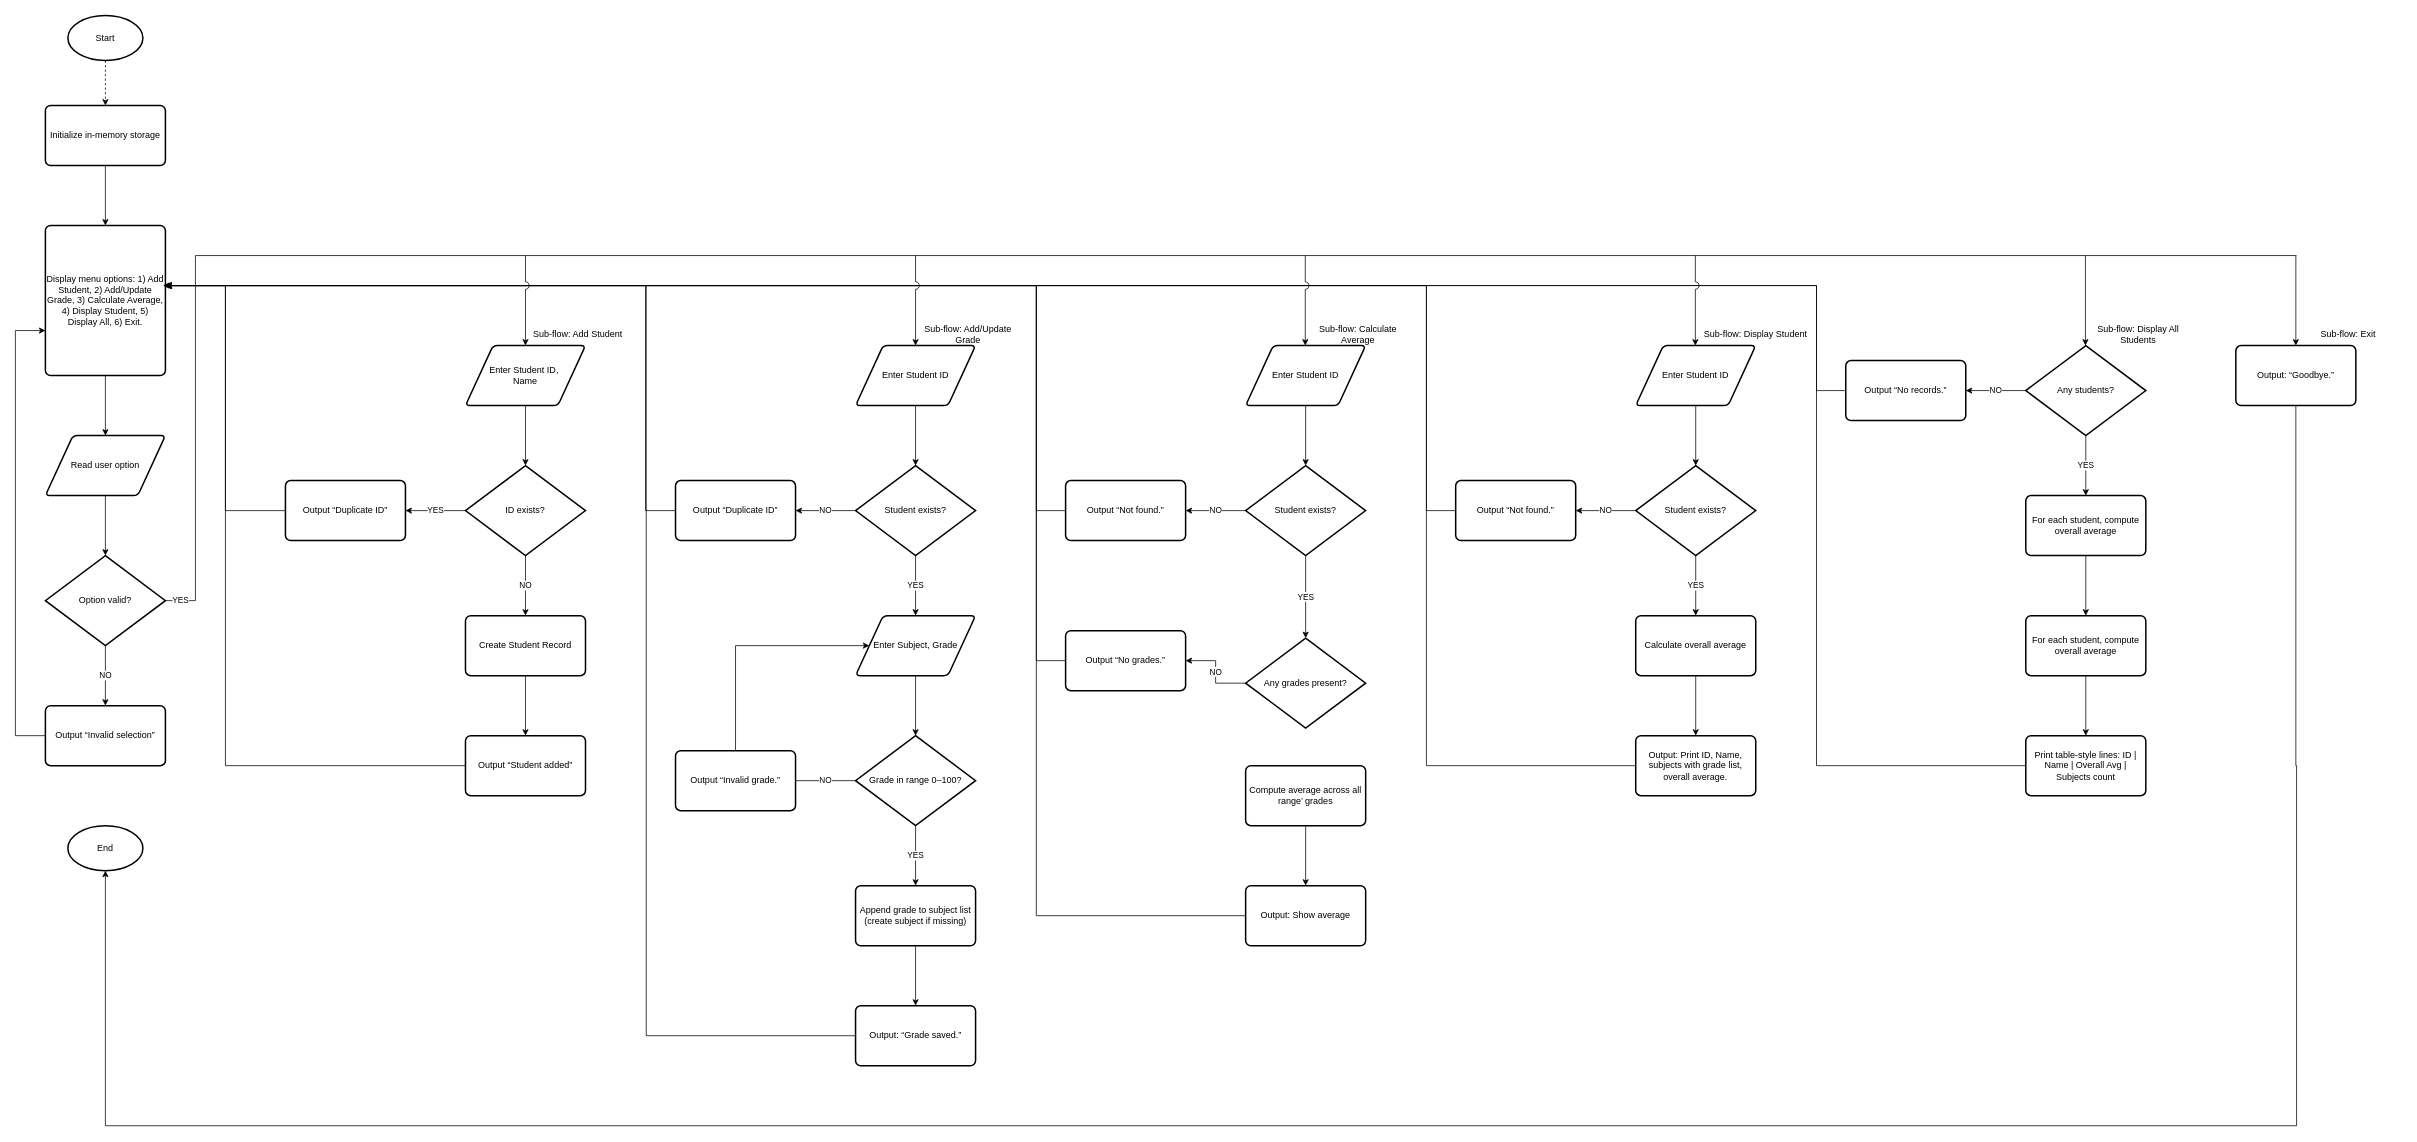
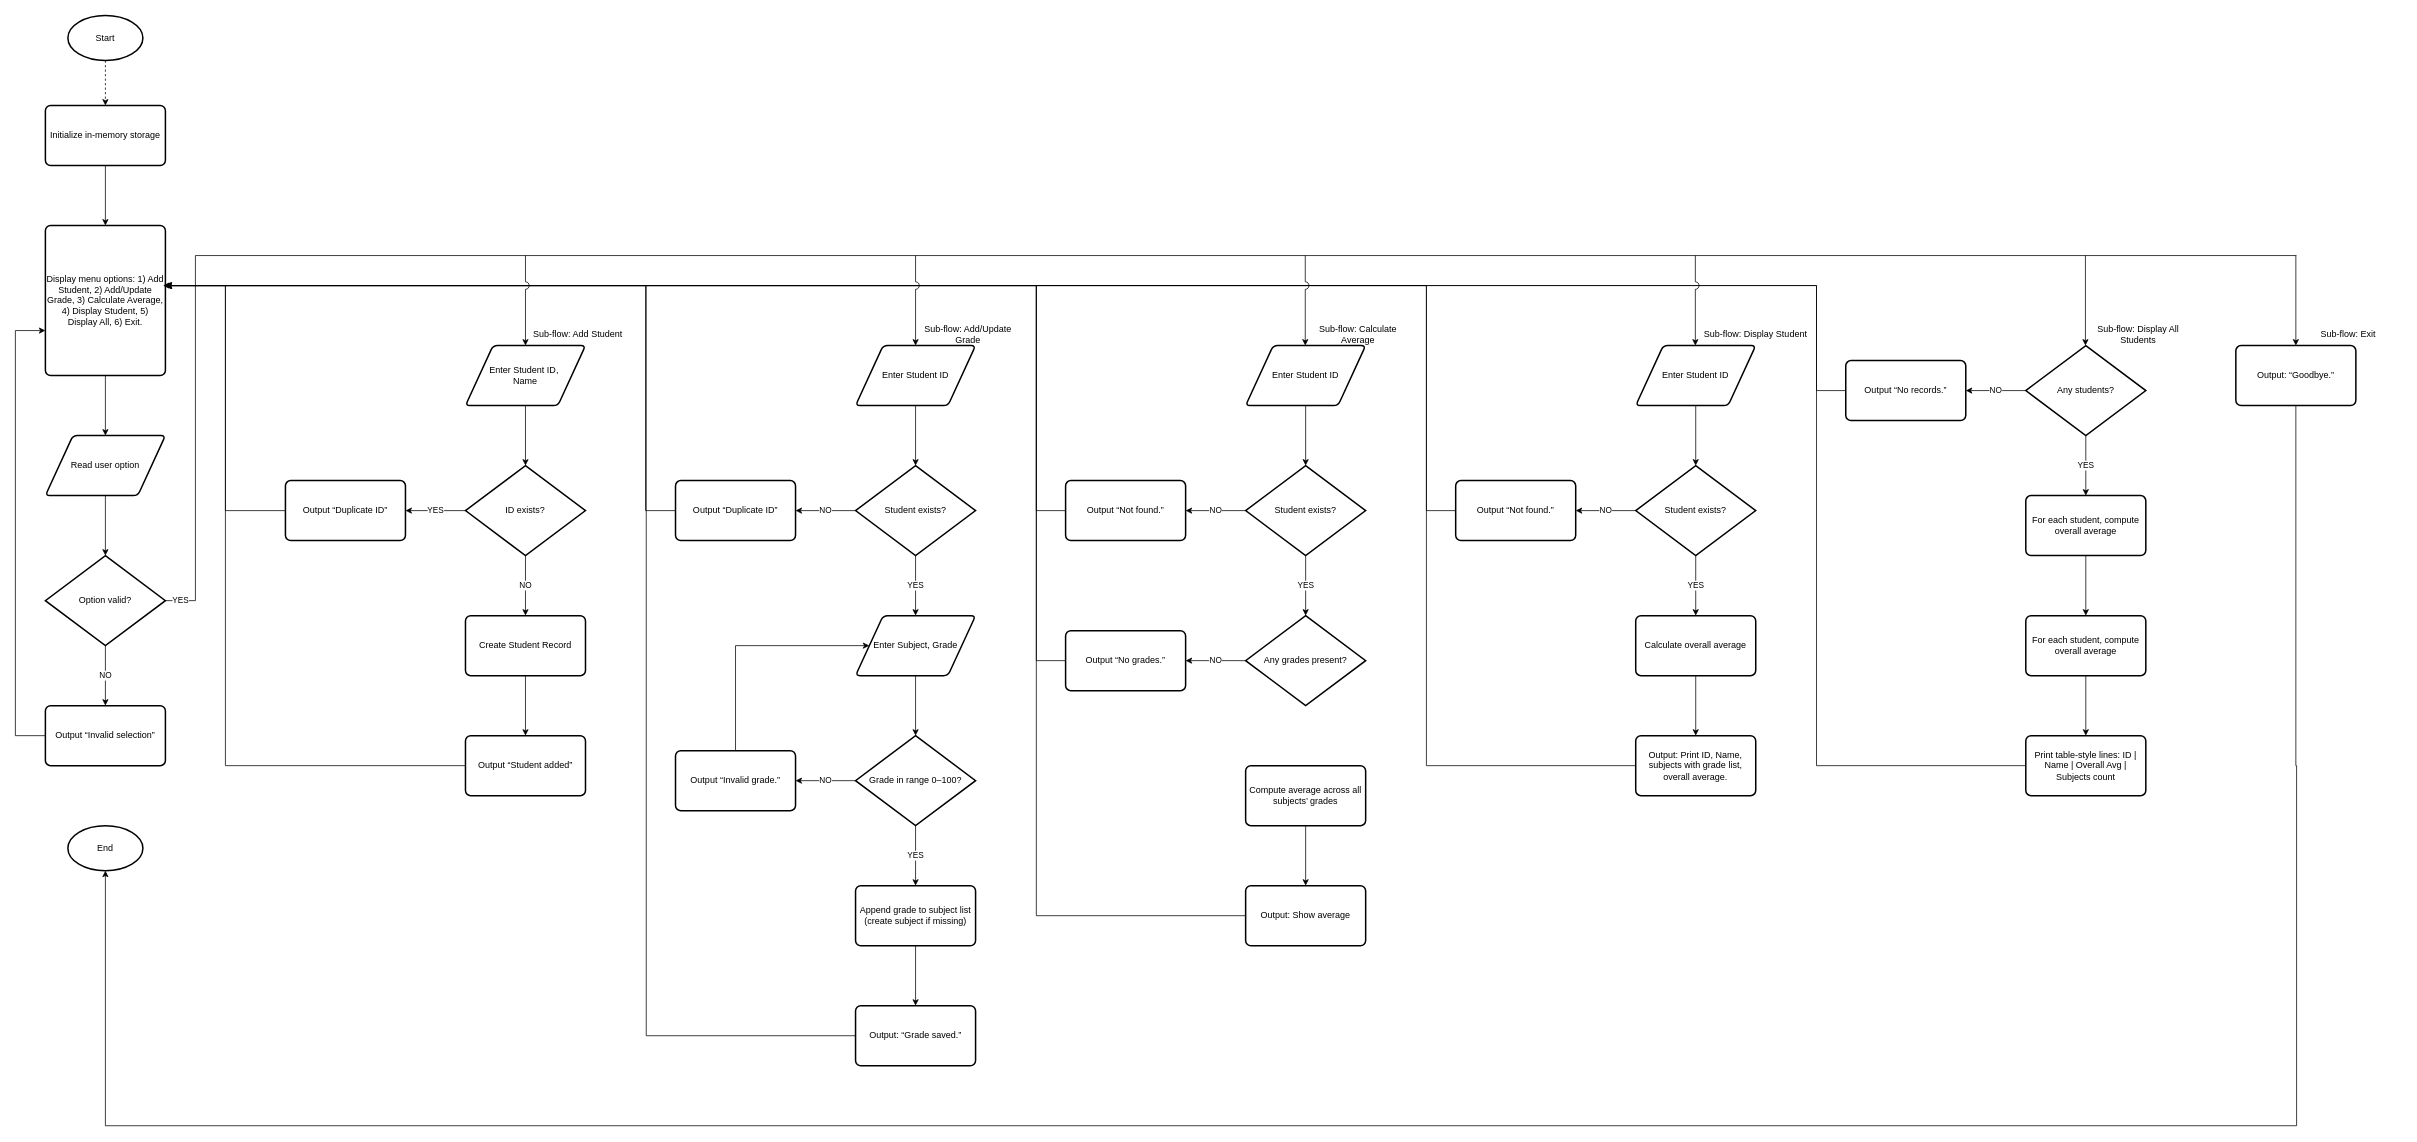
(1305, 683) -> (1305, 660)
(799, 780) -> (802, 780)
(1305, 795) -> (1305, 795)
